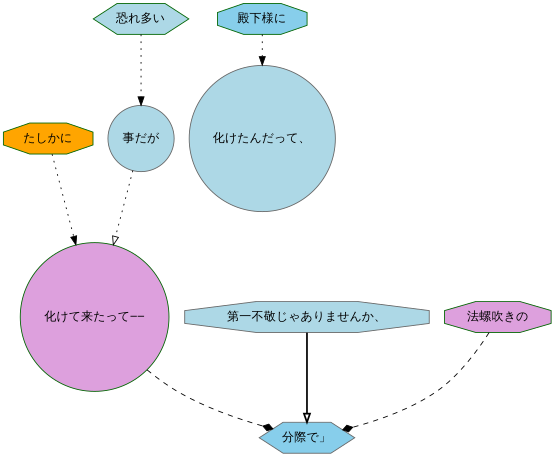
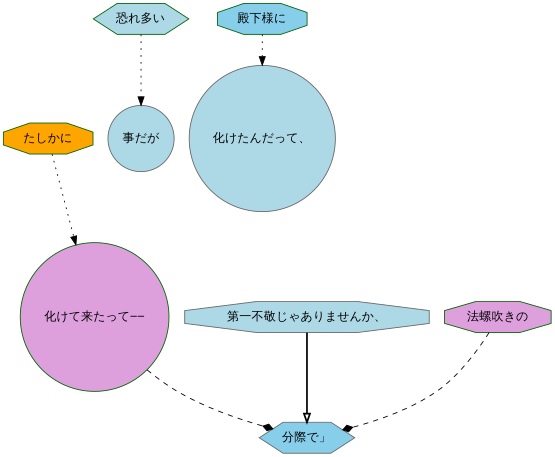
(124, 203) -> none
